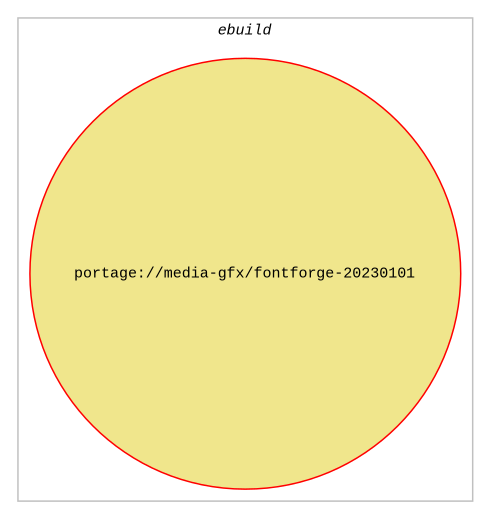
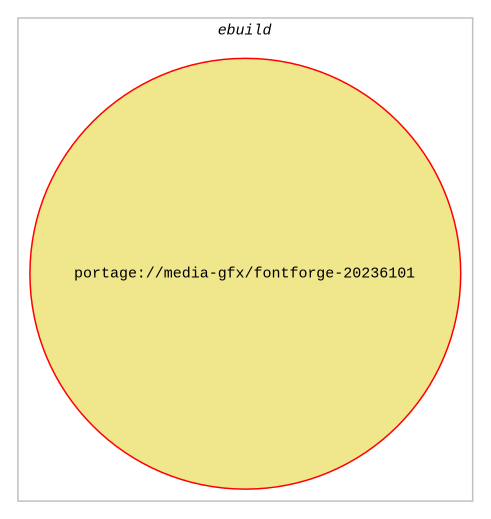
(245, 274) -> (245, 274)
